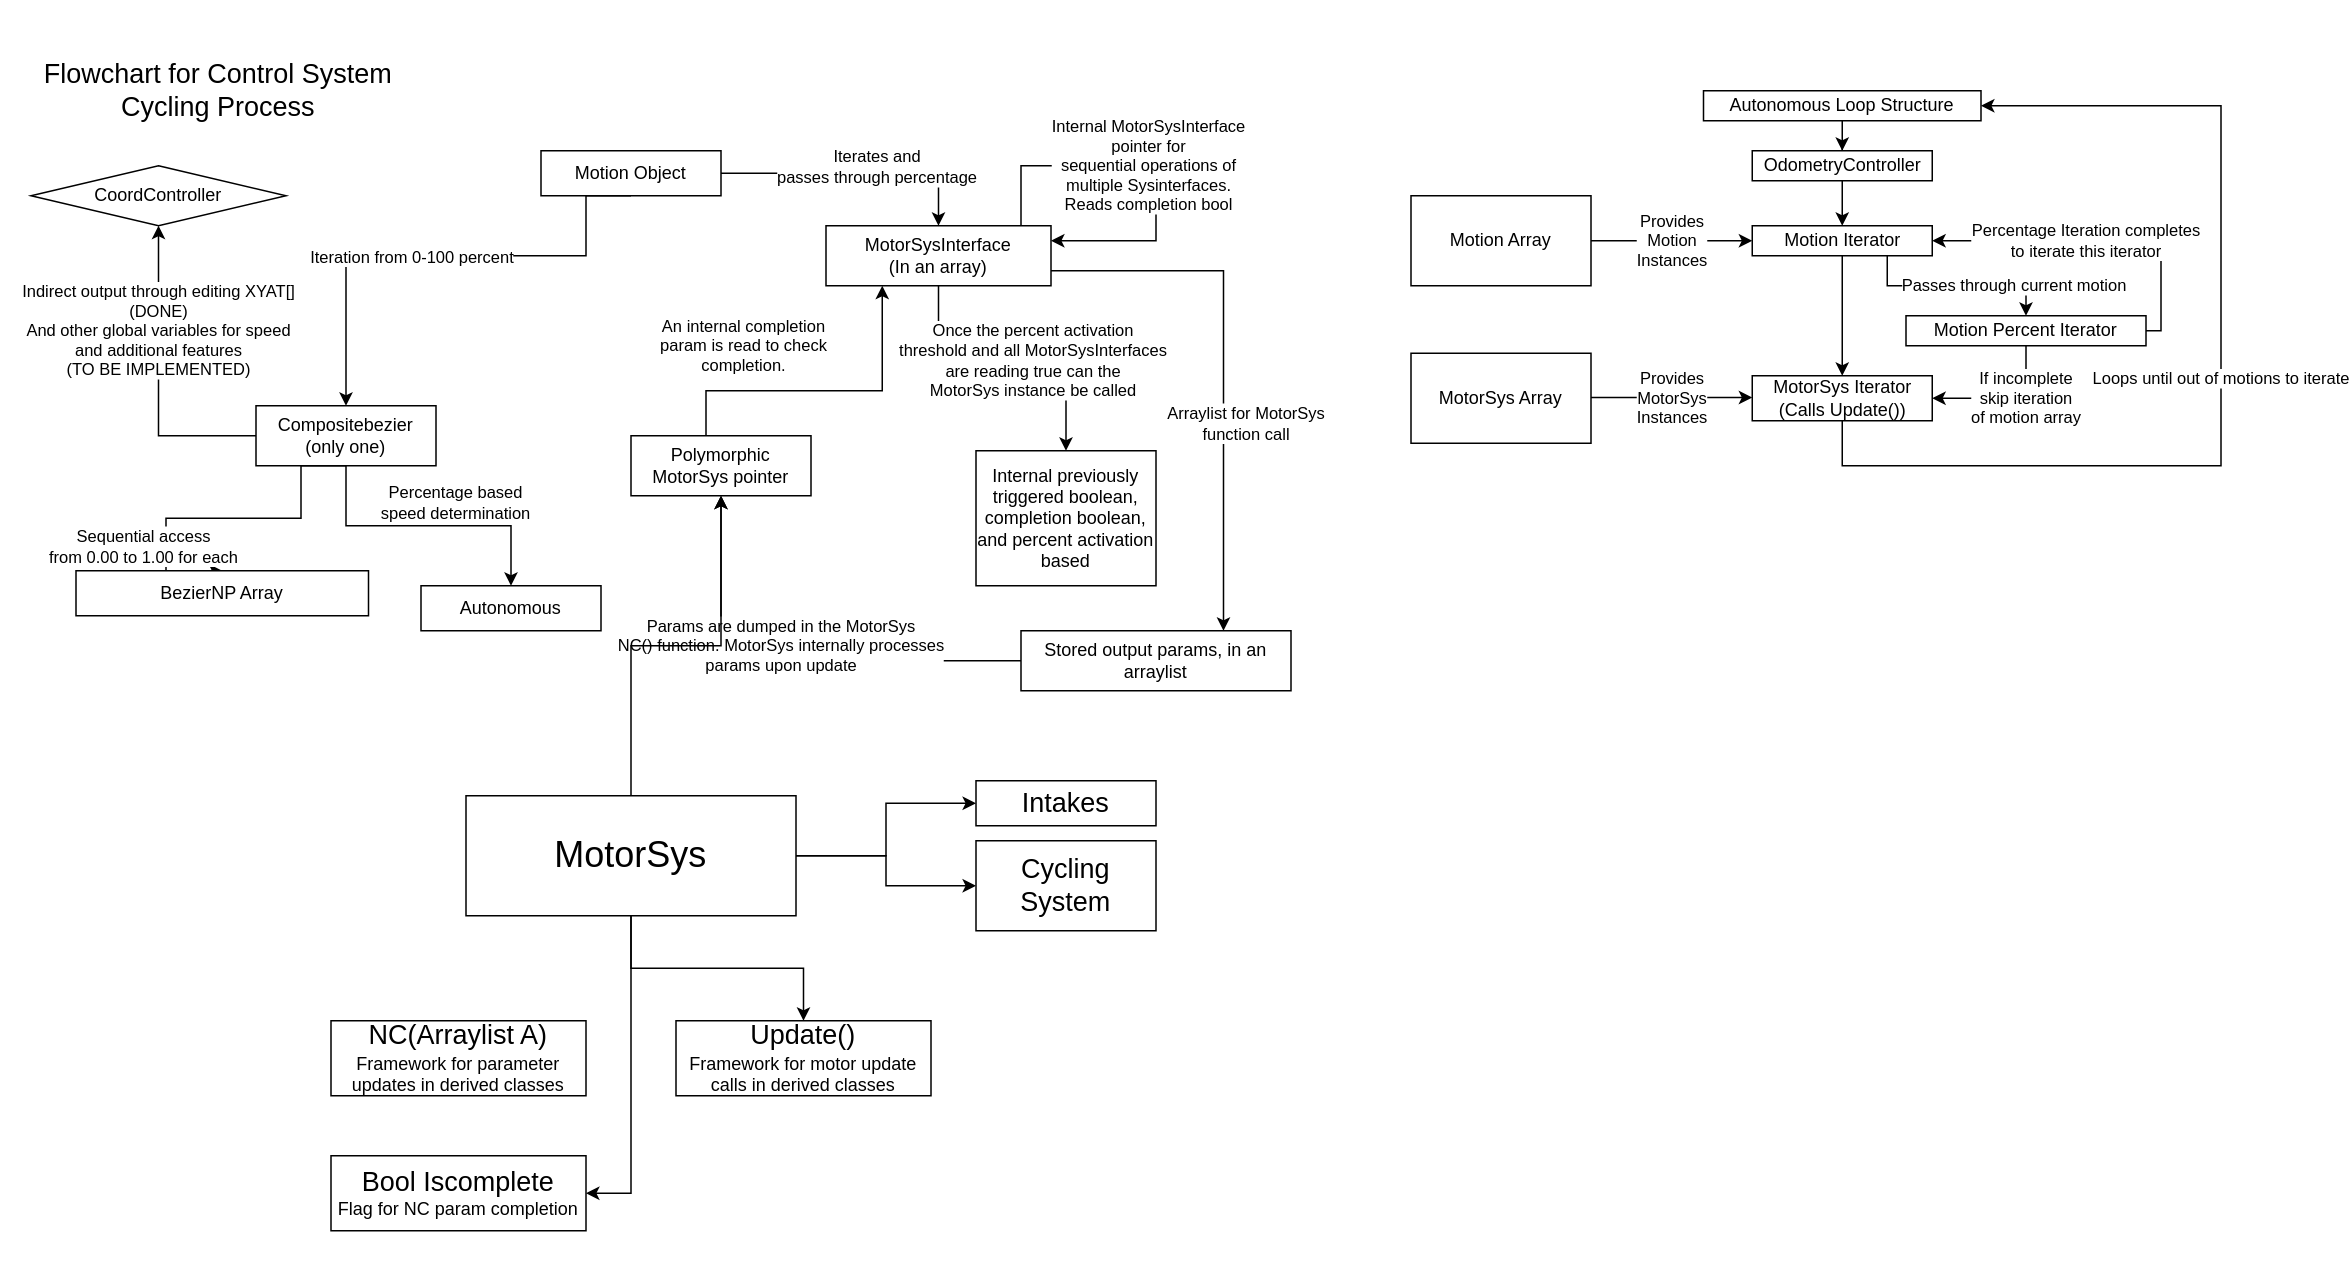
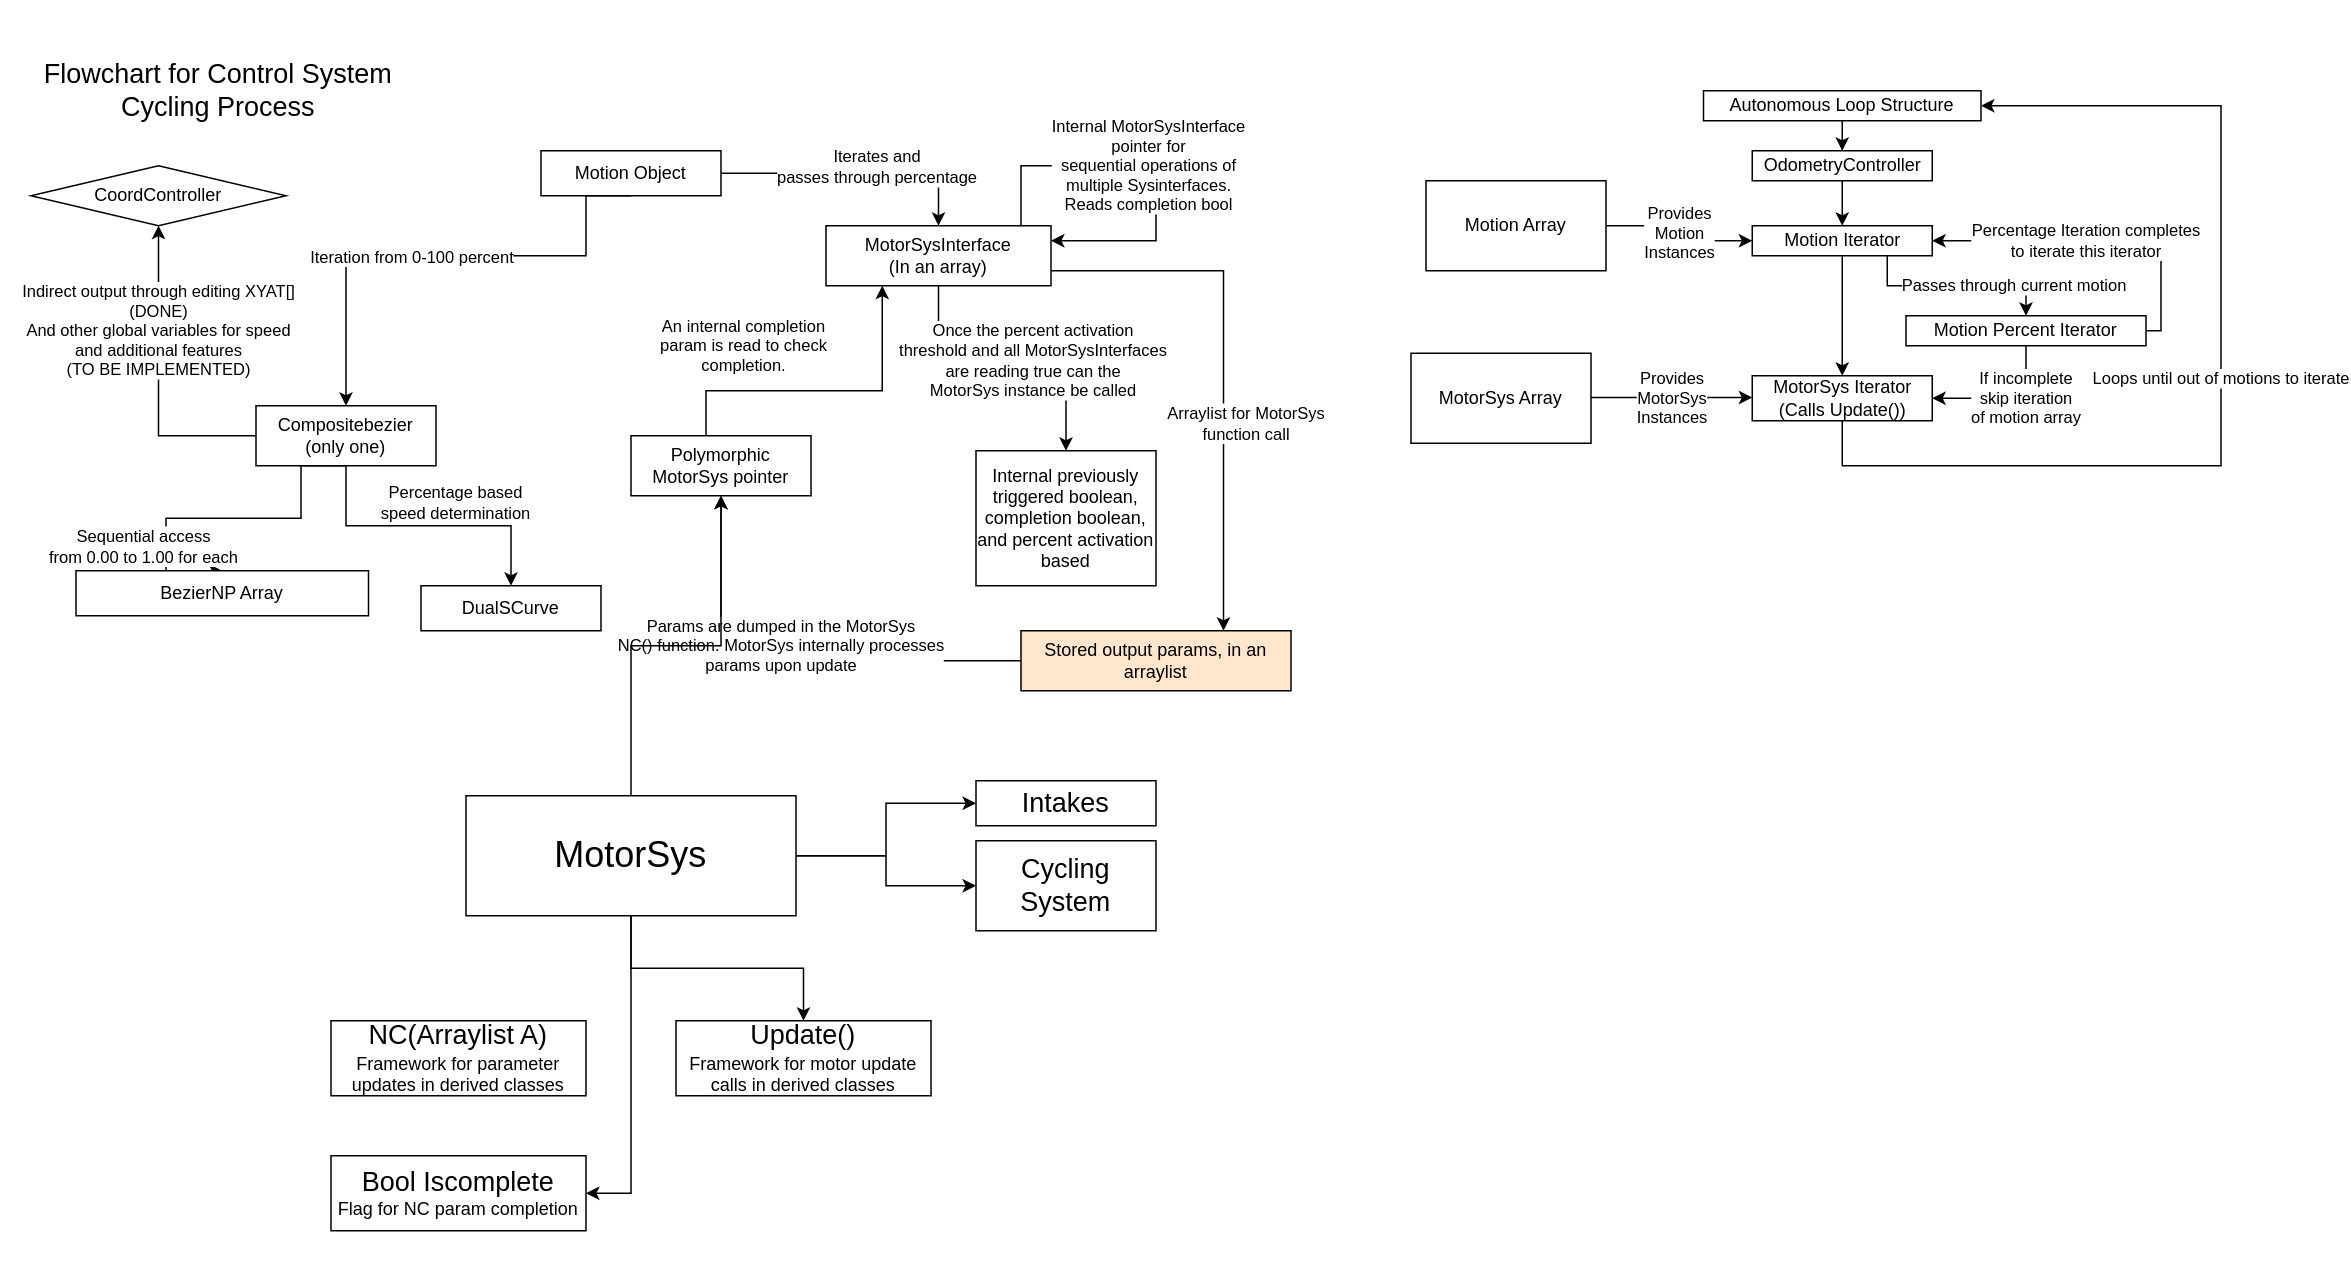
(1501, 241) -> (1516, 226)
(511, 608) -> (511, 608)
(1156, 661) -> (1156, 661)
